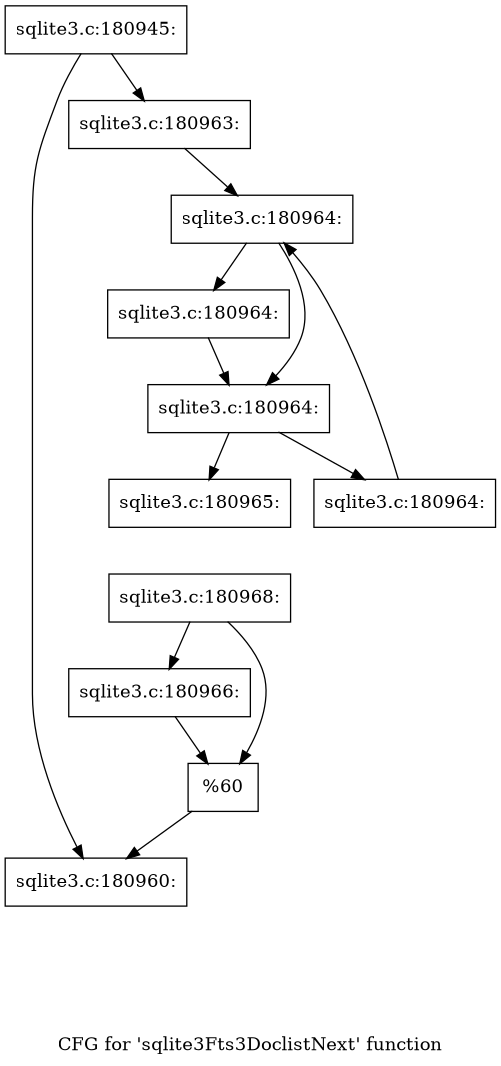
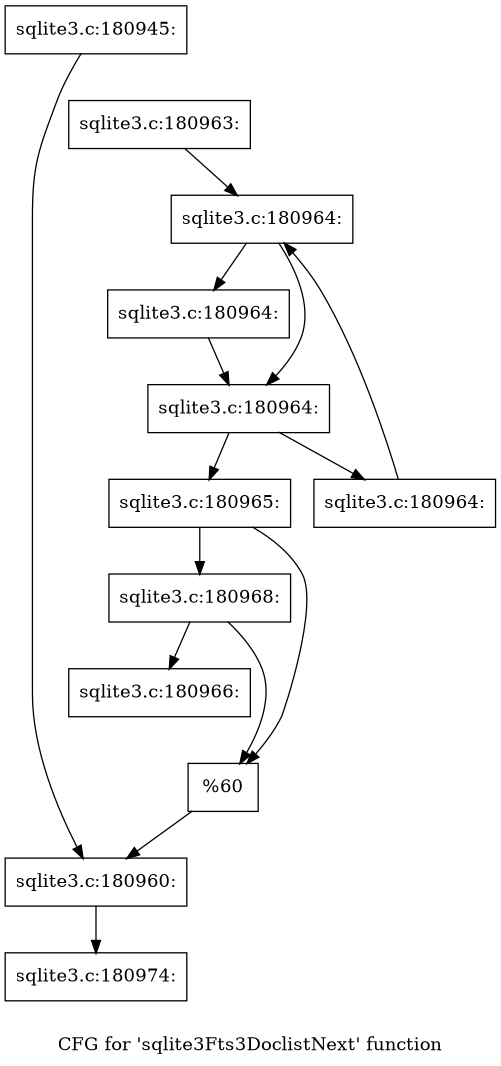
(124, 72) -> none
none -> (200, 544)
(188, 735) -> (303, 634)
none -> (96, 977)
